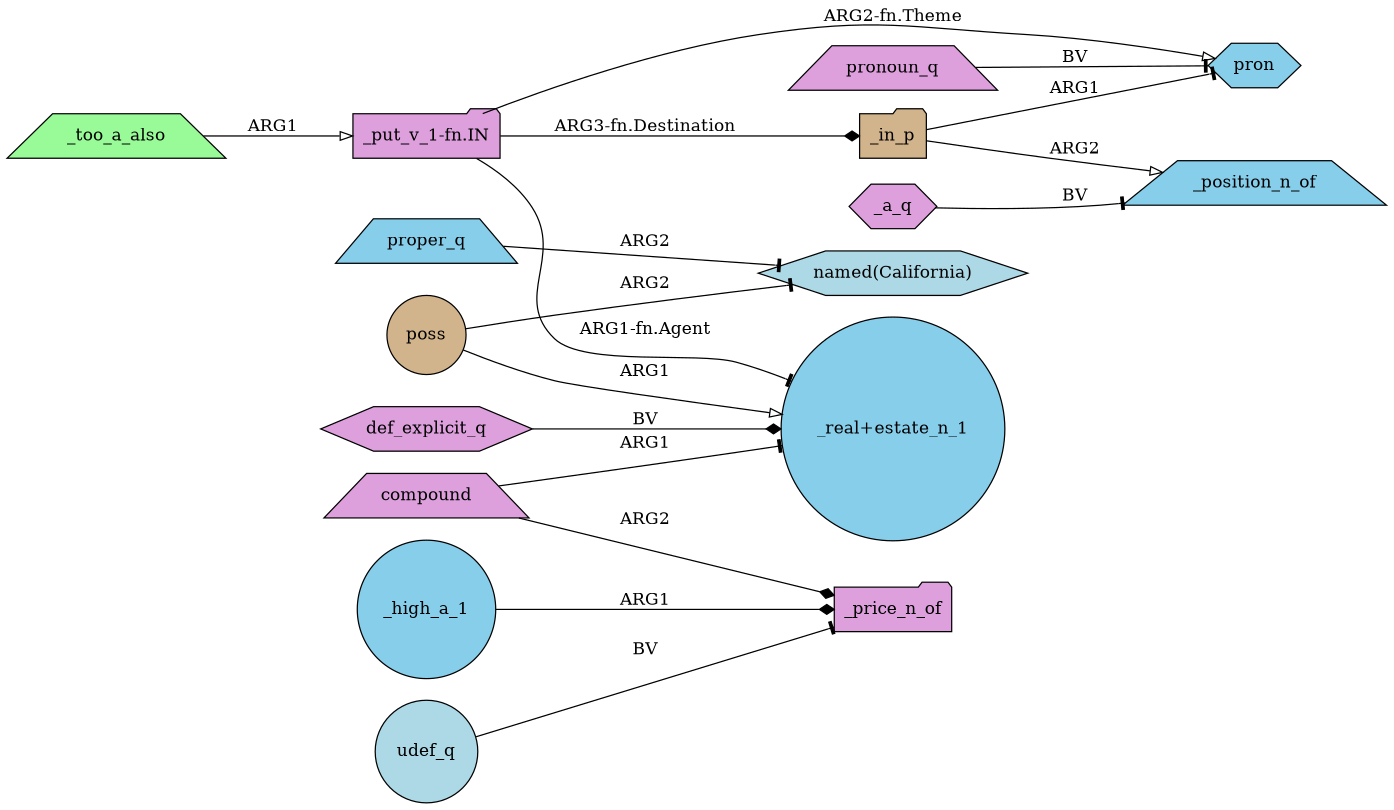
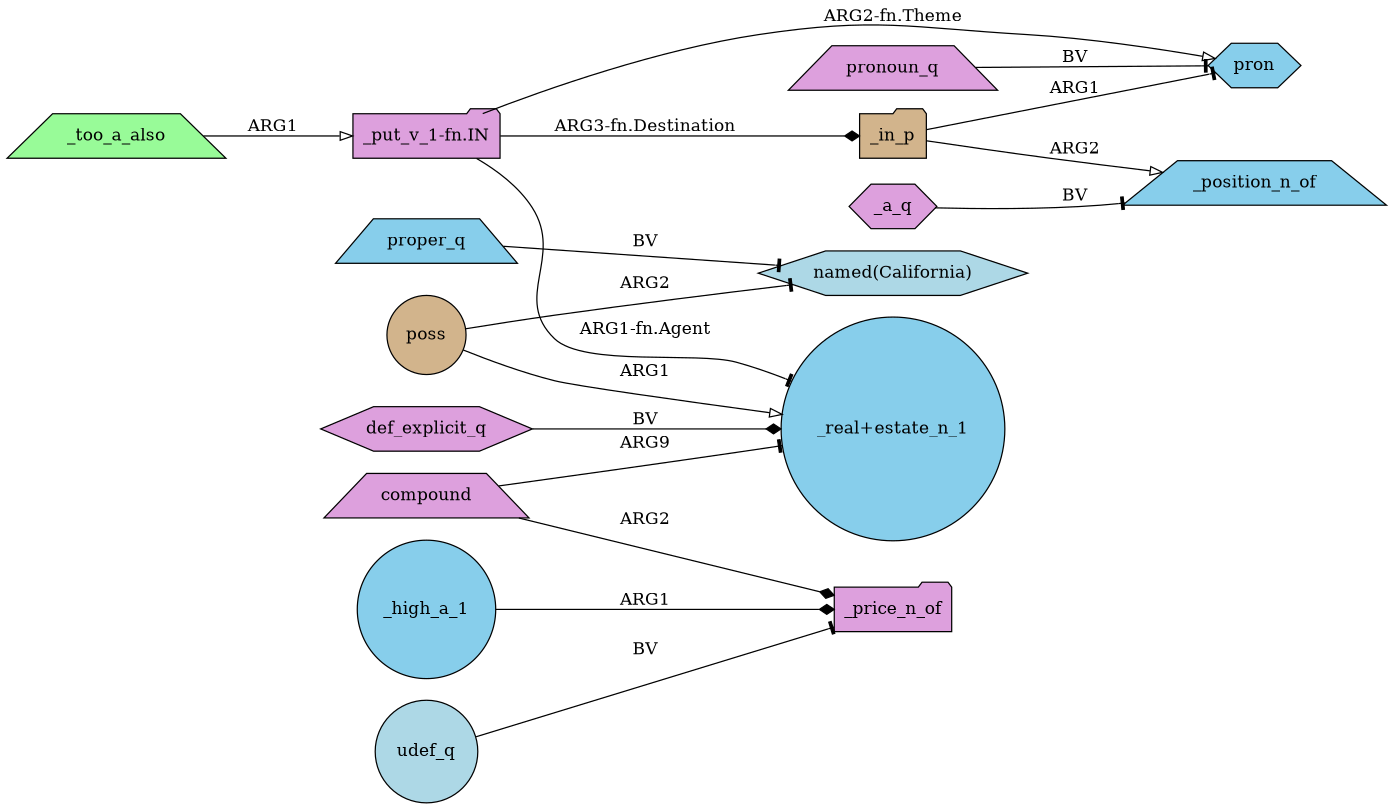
(645, 242) -> (645, 242)
(645, 443) -> (645, 443)
